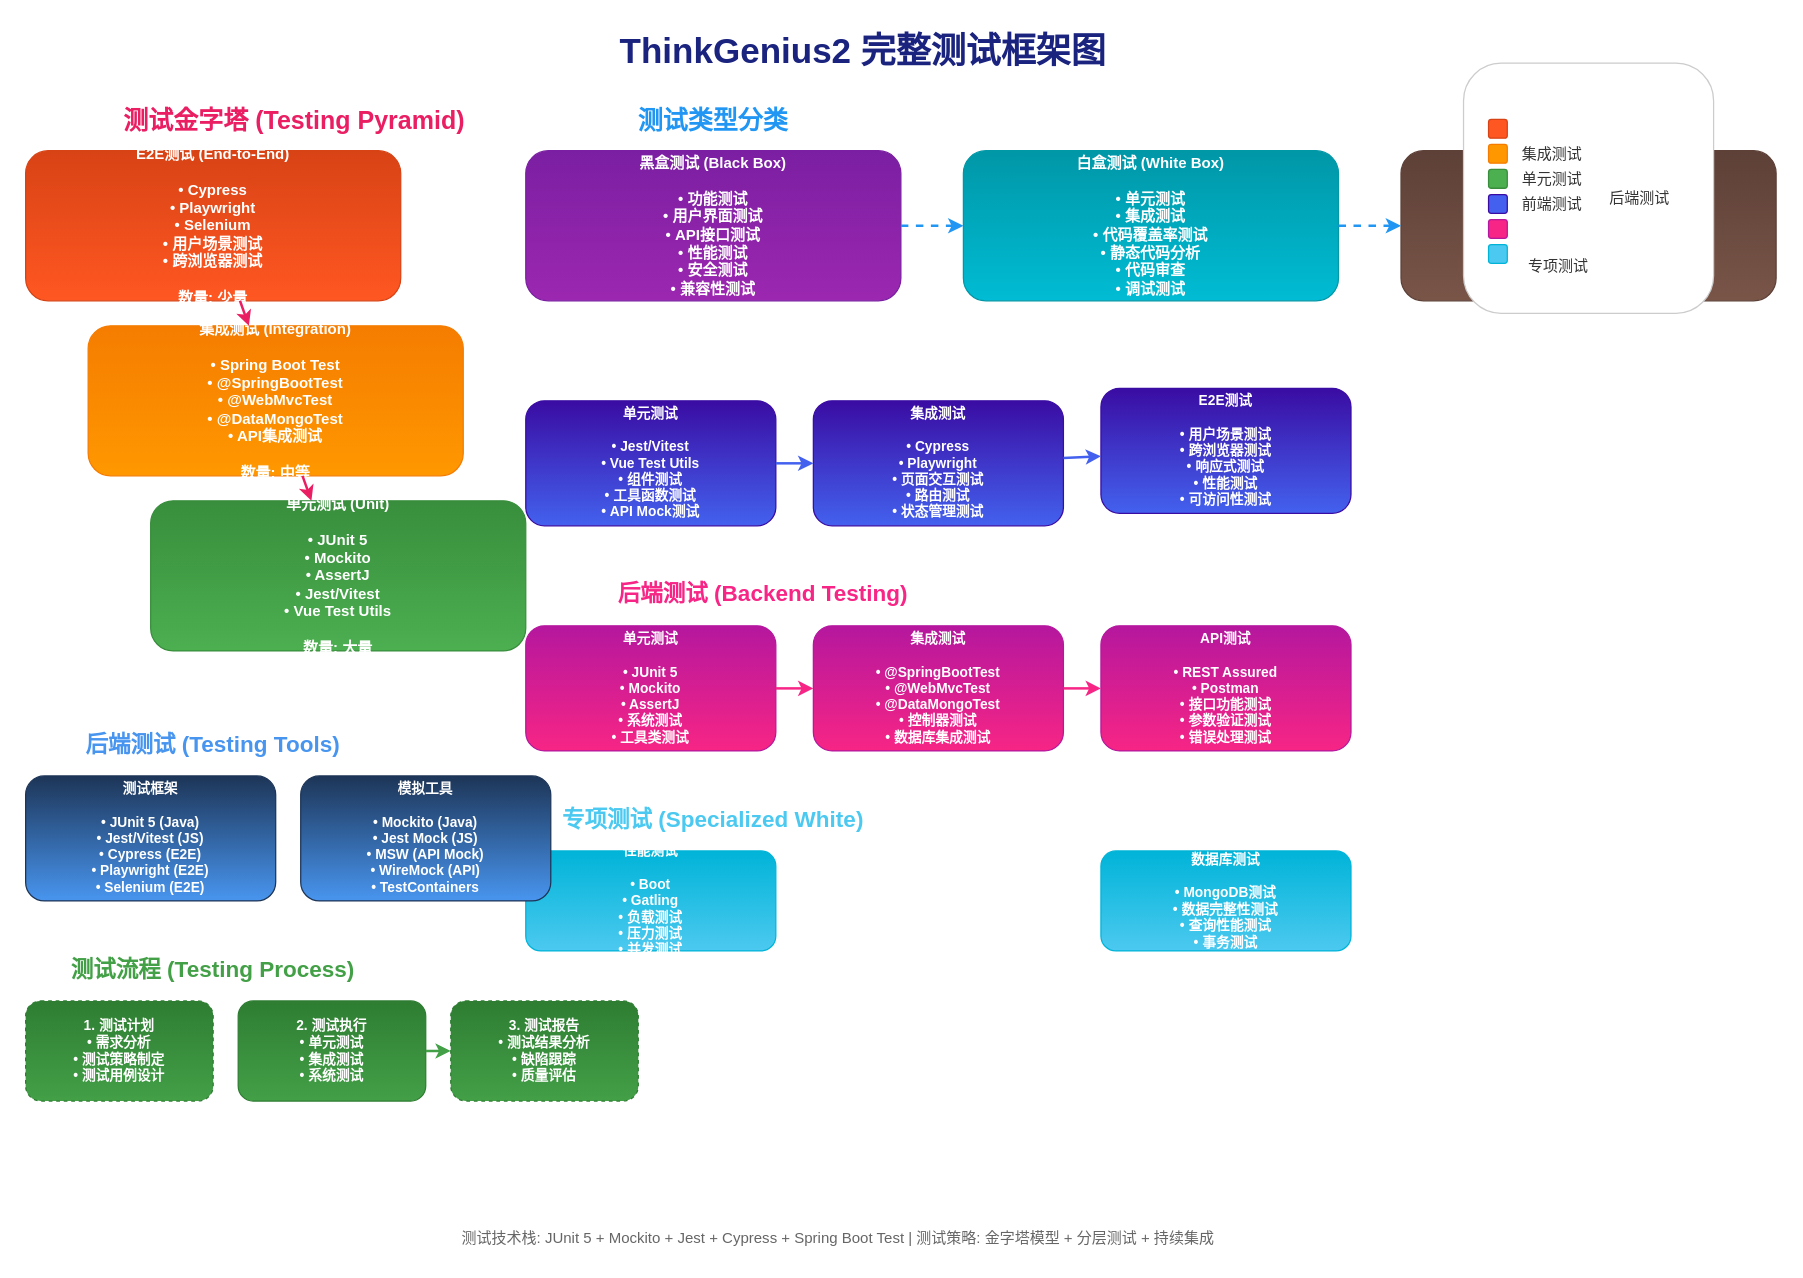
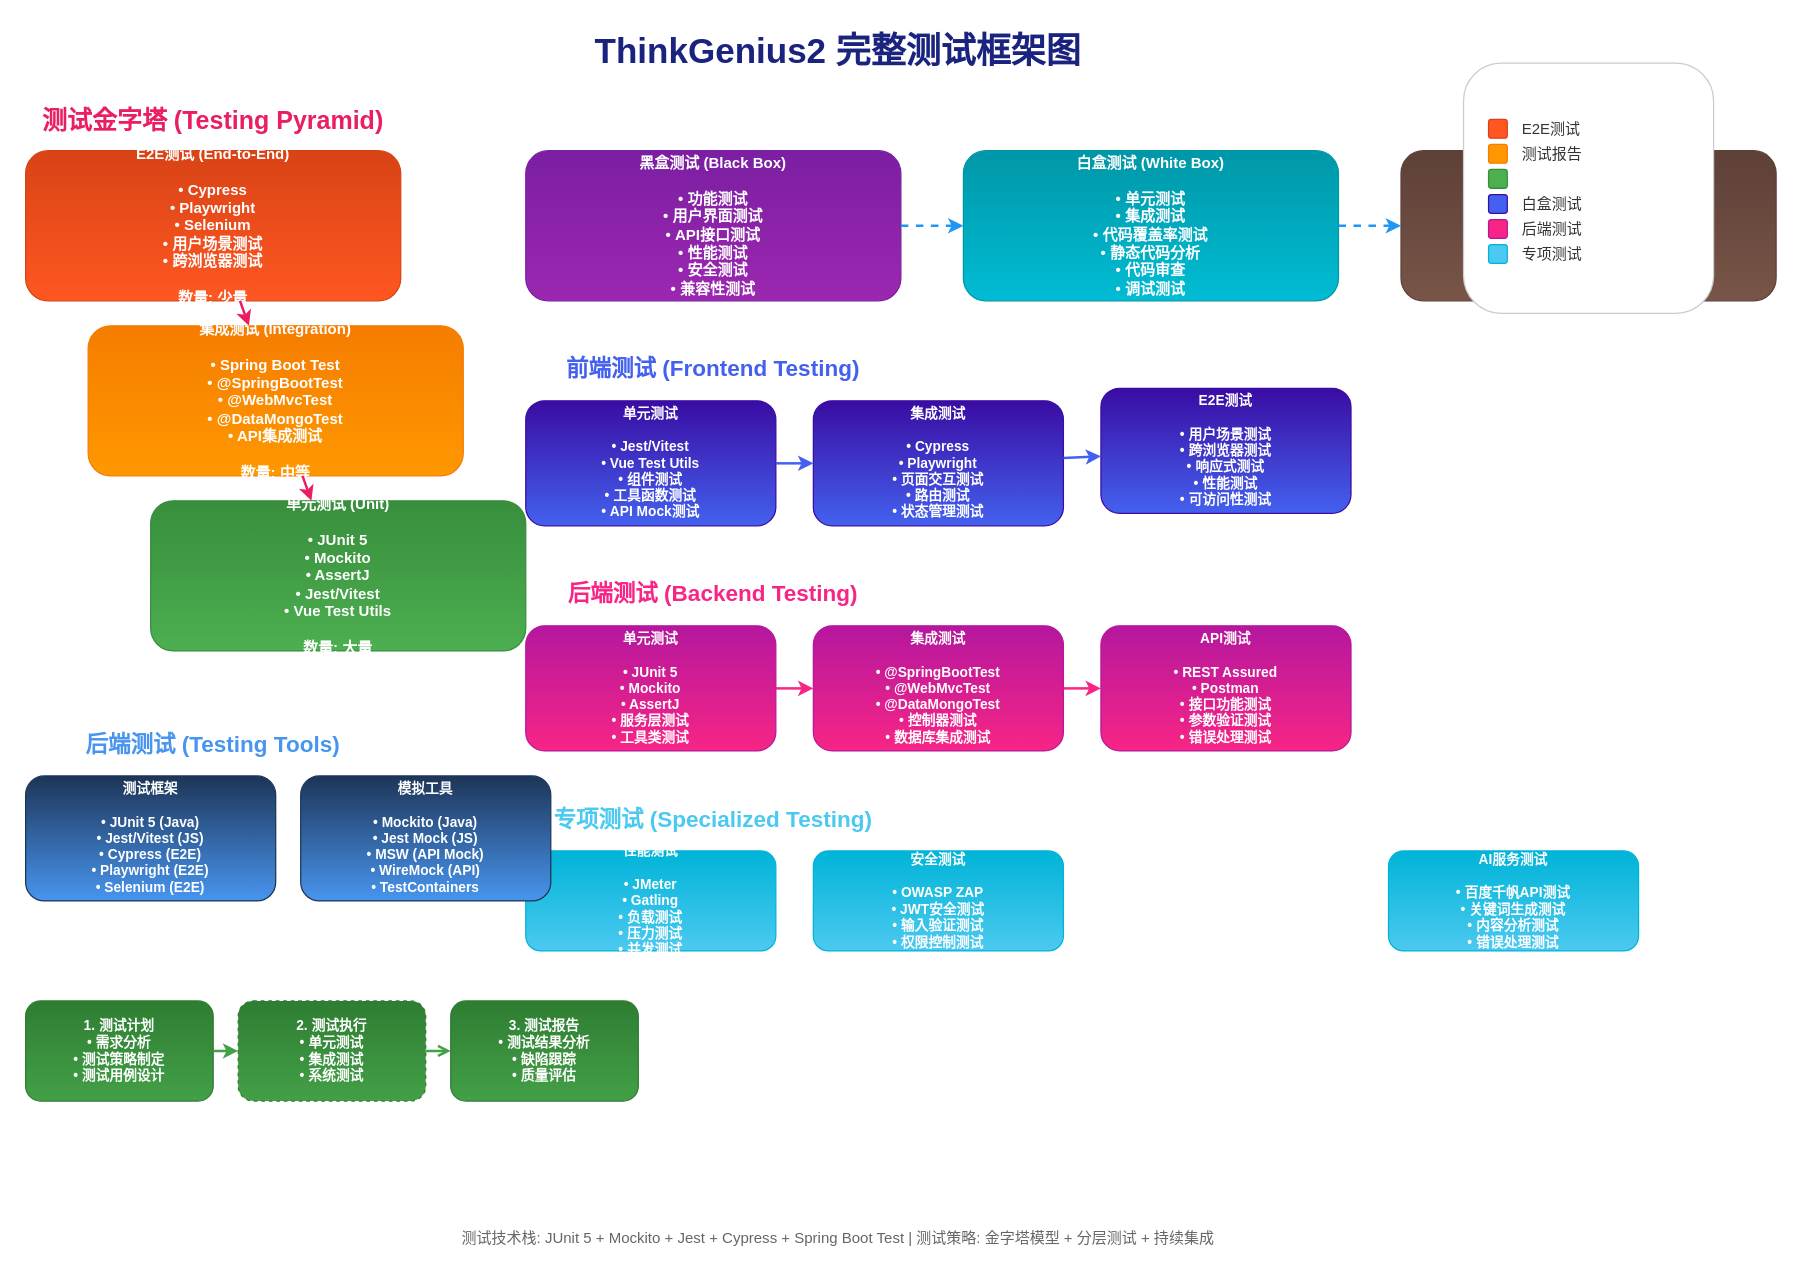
(863, 51) -> (838, 51)
(294, 119) -> (213, 119)
(713, 119) -> none
none -> (1557, 129)
(1552, 154) -> (1552, 154)
(1557, 179) -> none
(1644, 198) -> (1557, 229)
(1552, 204) -> (1552, 204)
(1563, 266) -> (1557, 254)
none -> (713, 369)
(763, 594) -> (713, 594)
(651, 688) -> (651, 688)
(713, 819) -> (713, 819)
(651, 901) -> (651, 901)
none -> (938, 901)
(1226, 901) -> none
none -> (1513, 901)
(213, 969) -> none
(119, 1051) -> (119, 1051)
none -> (220, 1051)
(332, 1051) -> (332, 1051)
(438, 1051) -> (439, 1051)
(544, 1051) -> (544, 1051)
